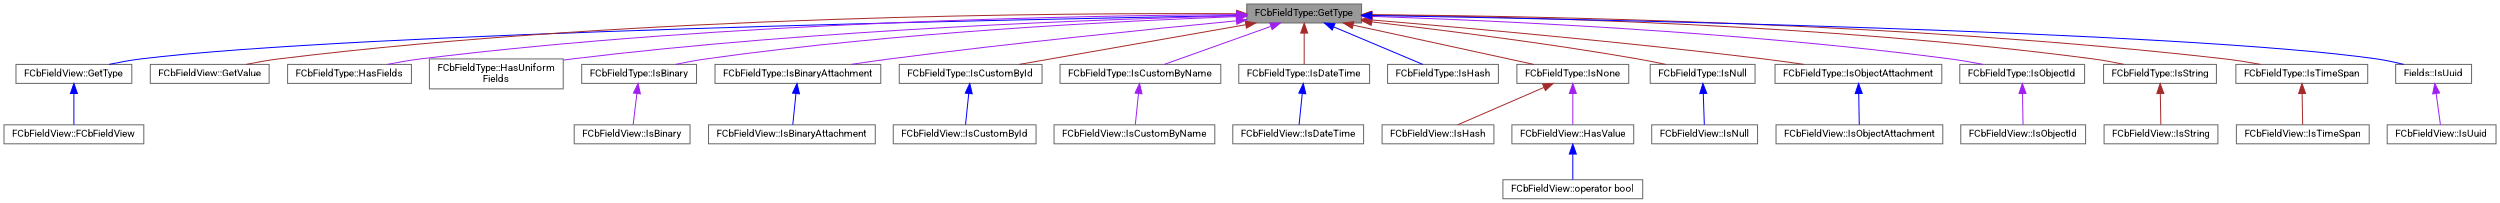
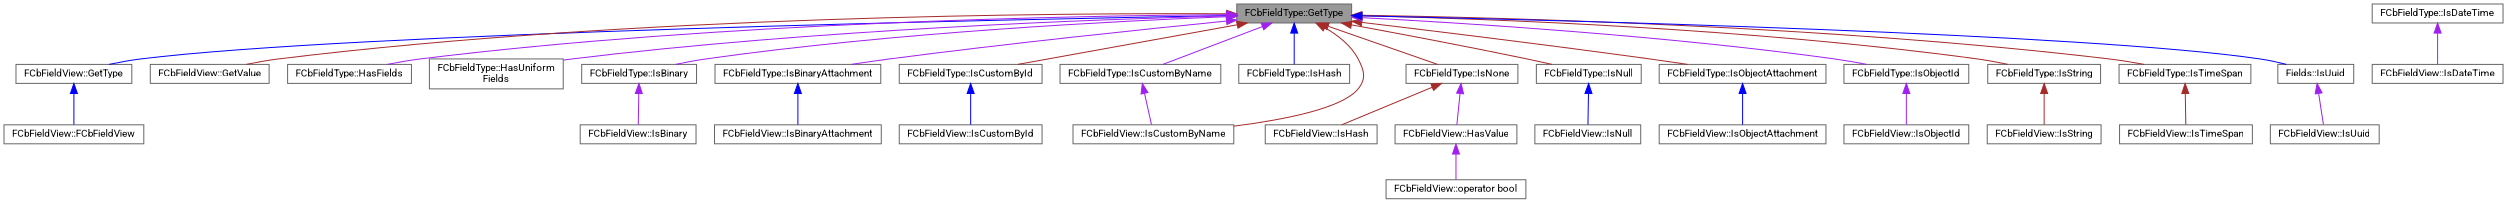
(1304, 49) -> (1336, 103)
(1301, 109) -> (2438, 49)
(1573, 167) -> (1456, 167)
